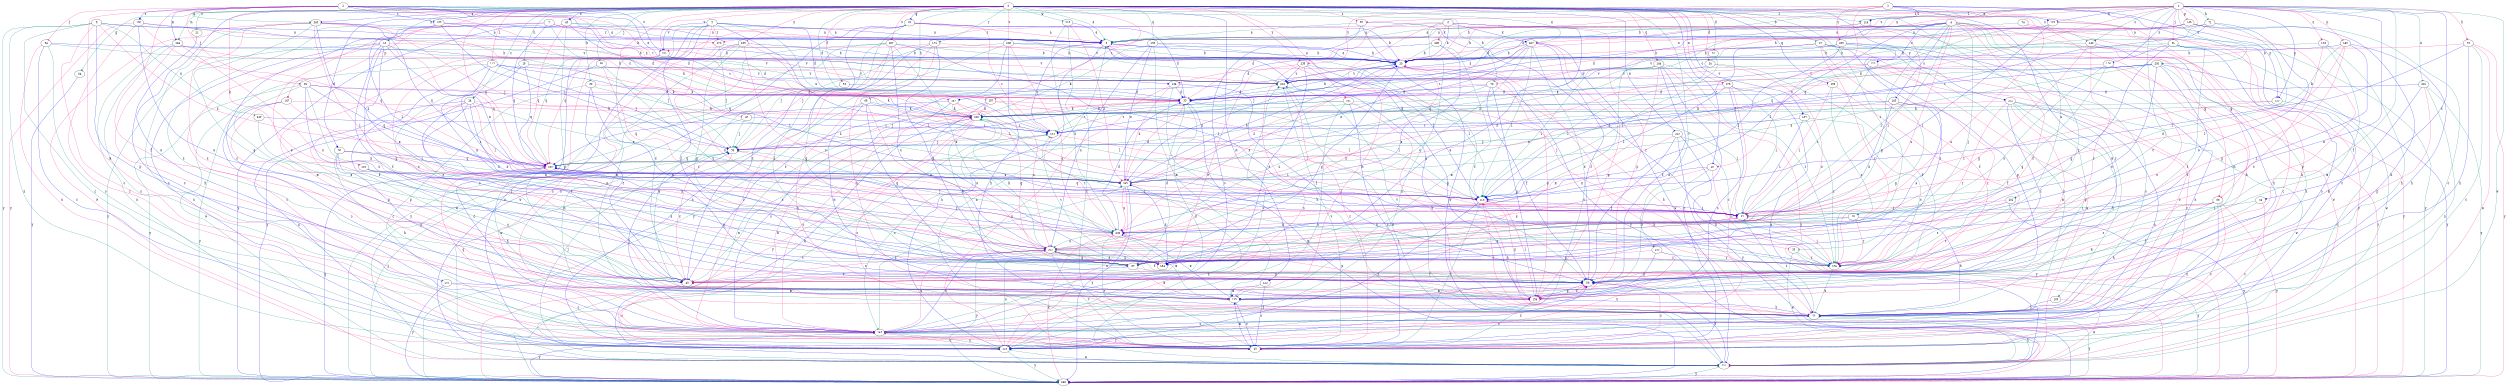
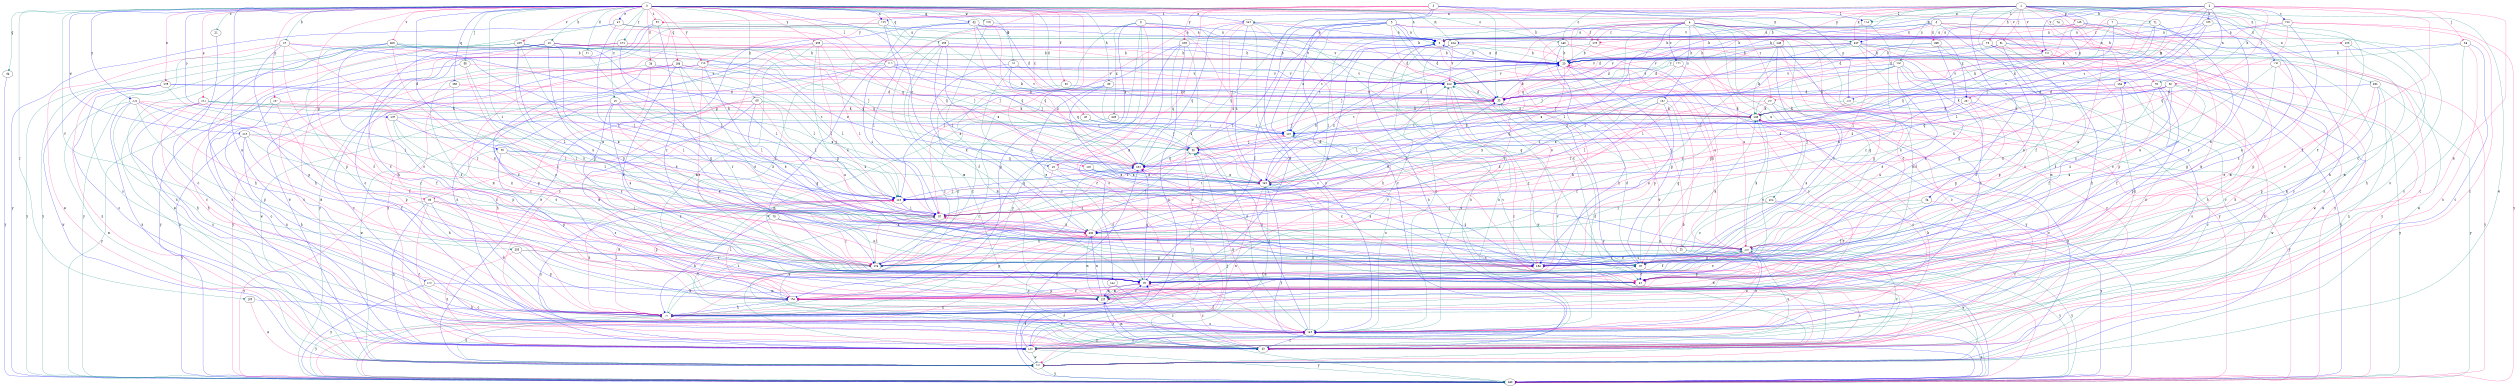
(989, 61) -> (1095, 115)
(1123, 209) -> (1617, 190)
(1308, 242) -> (1604, 242)
